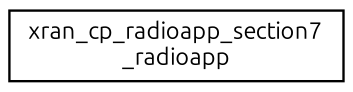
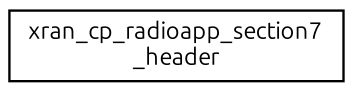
(176, 46) -> (176, 46)
